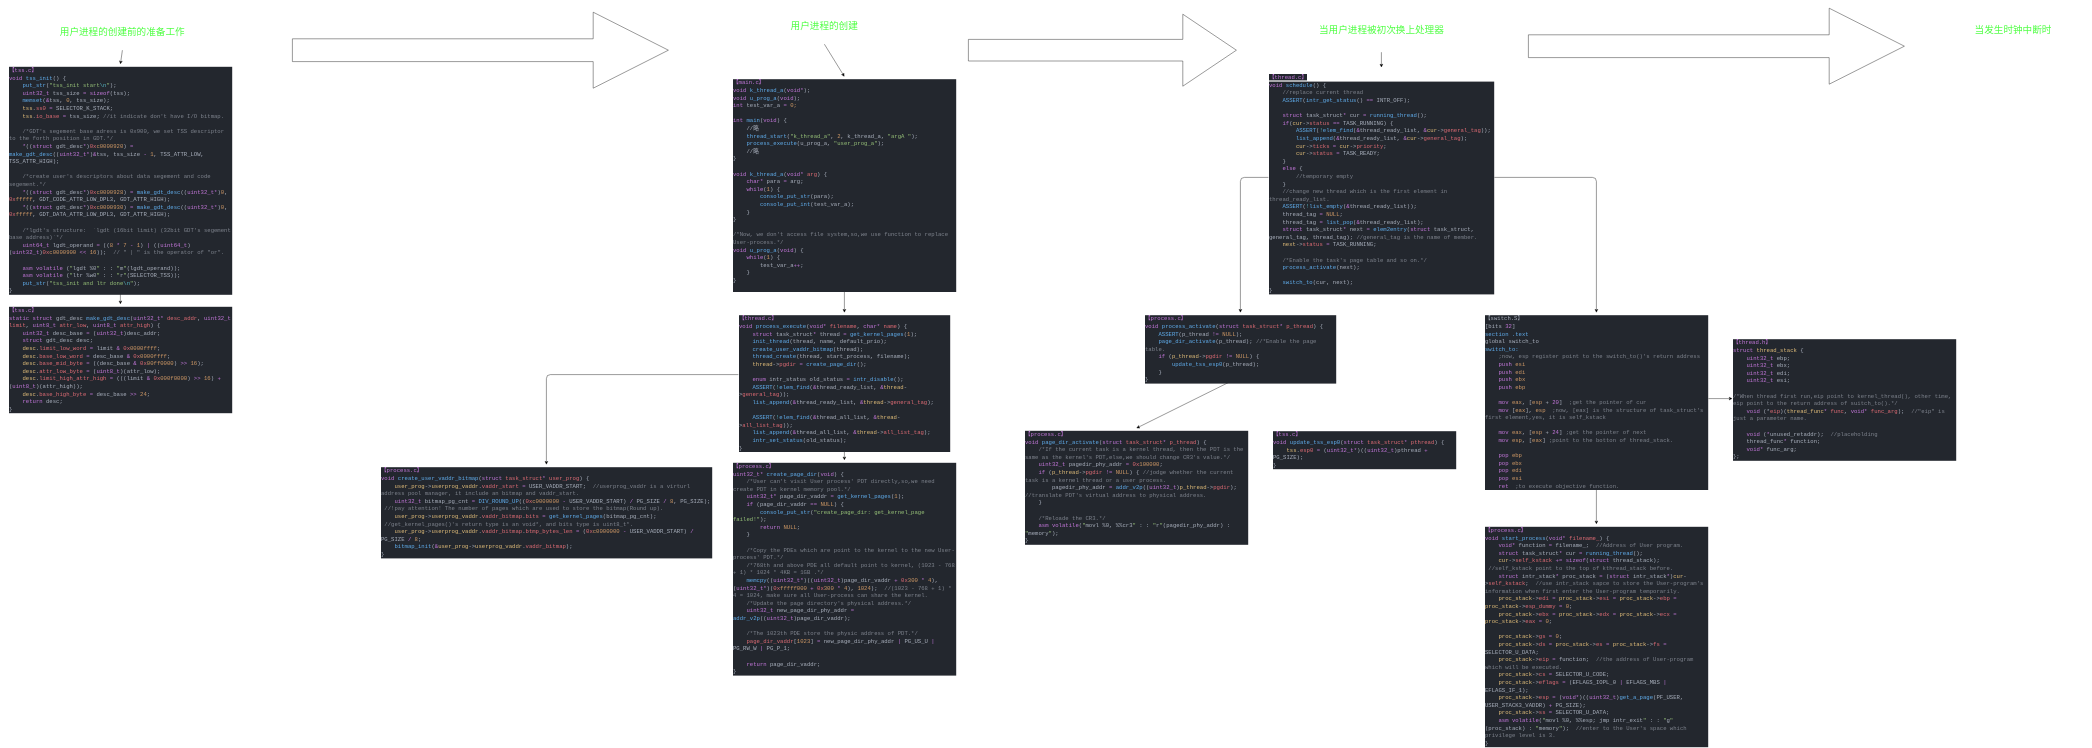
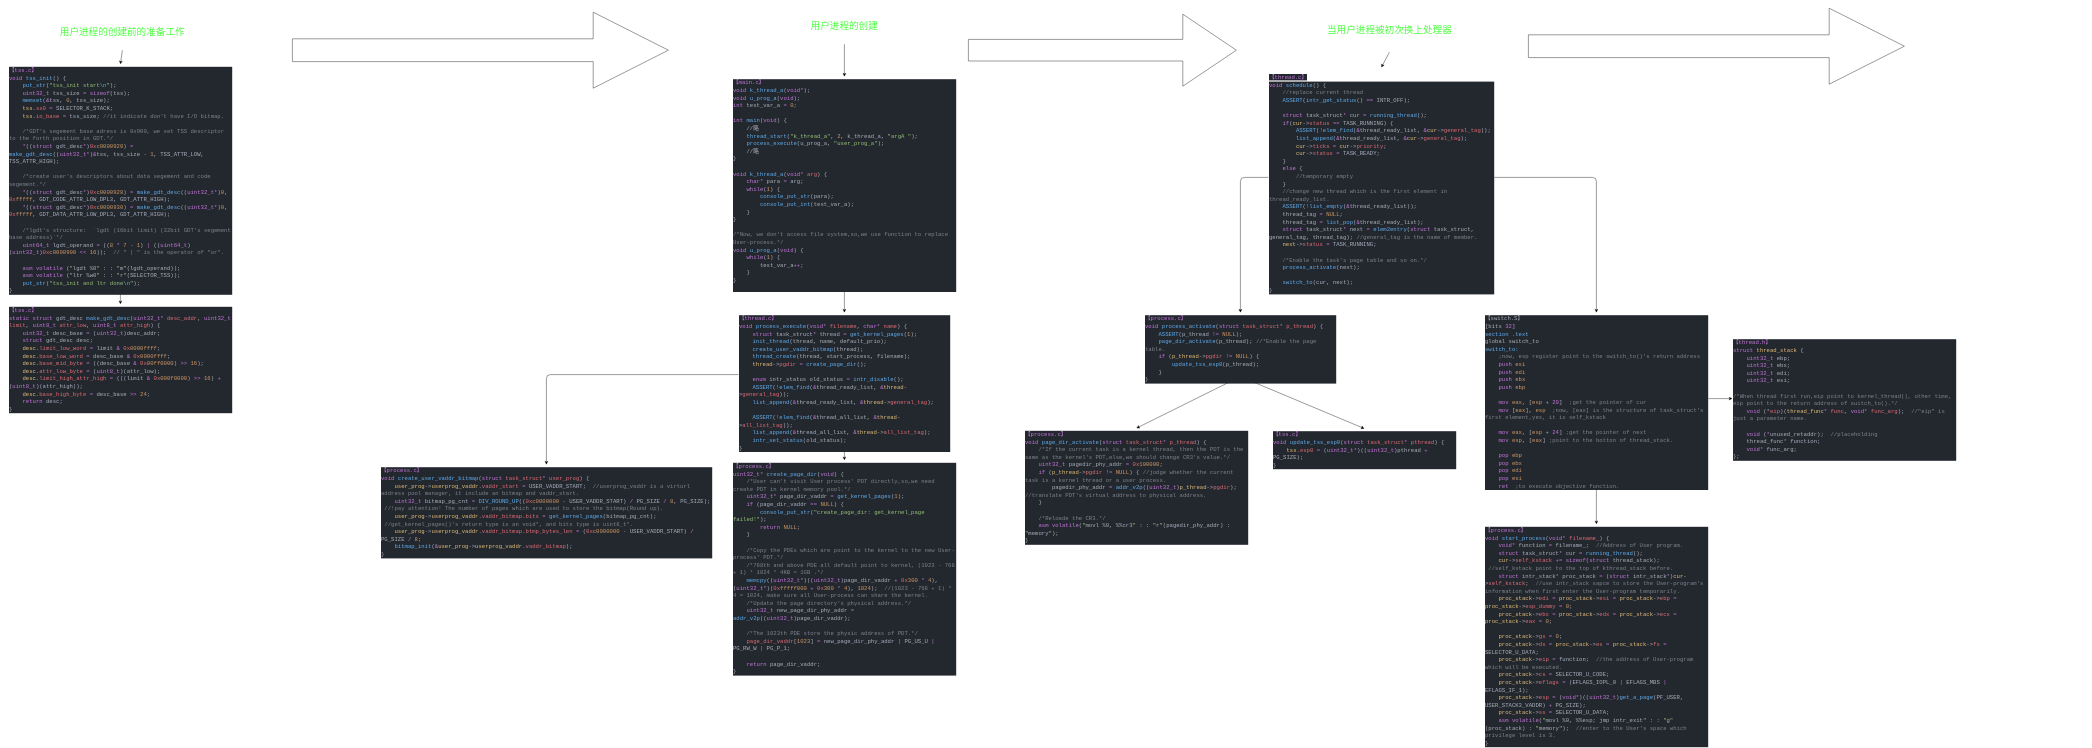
(824, 26) -> (844, 26)
(1381, 30) -> (1389, 30)
(2013, 30) -> none
none -> (1360, 427)
